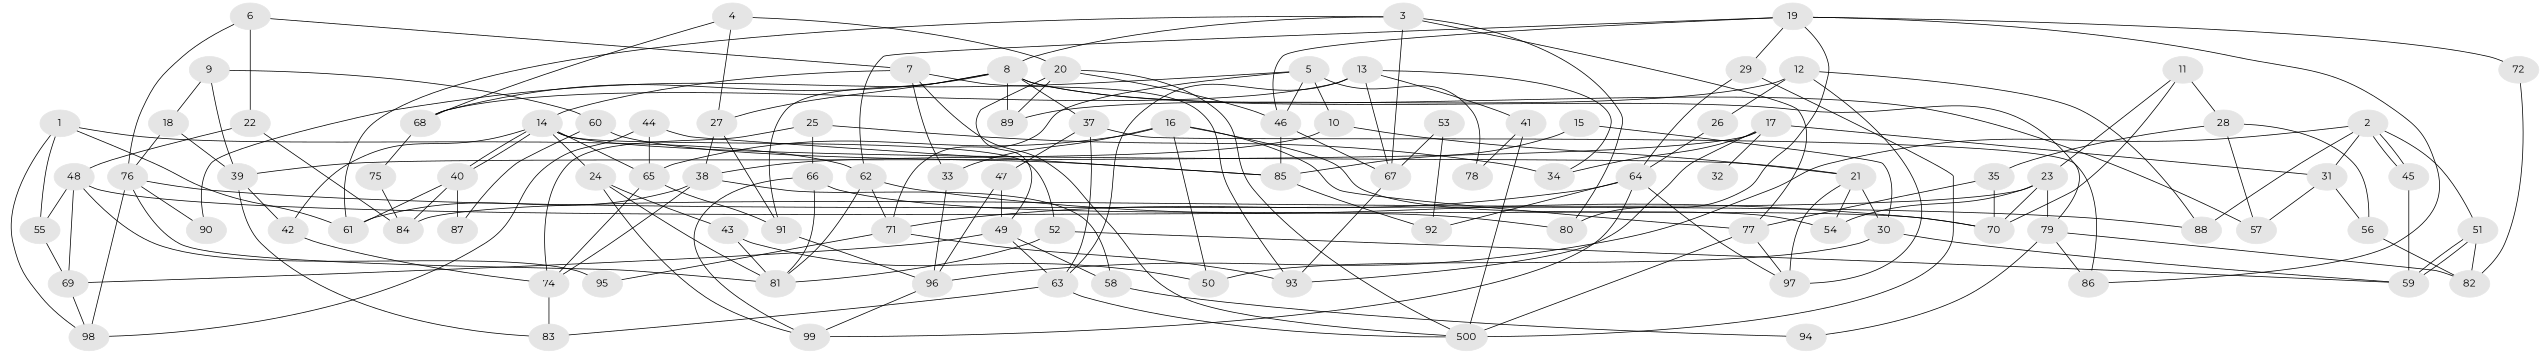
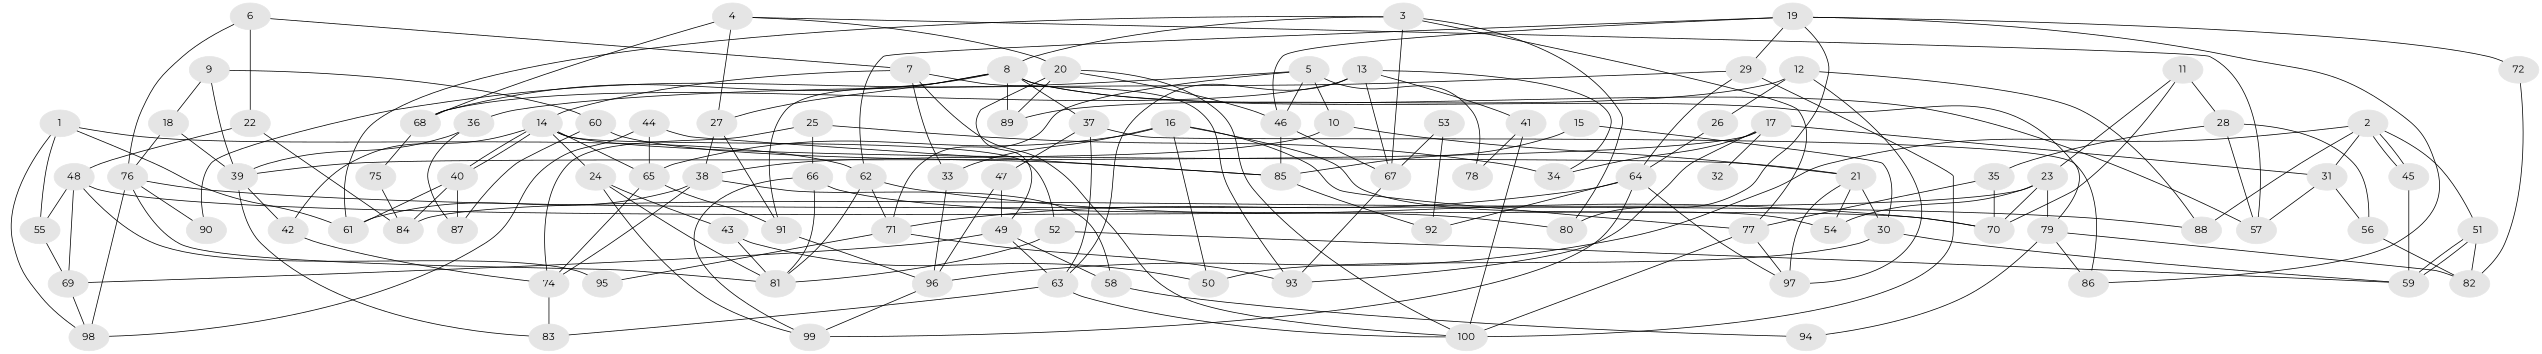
none -> (1570, 36)
none -> (474, 123)
(1467, 337) -> (1467, 337)
